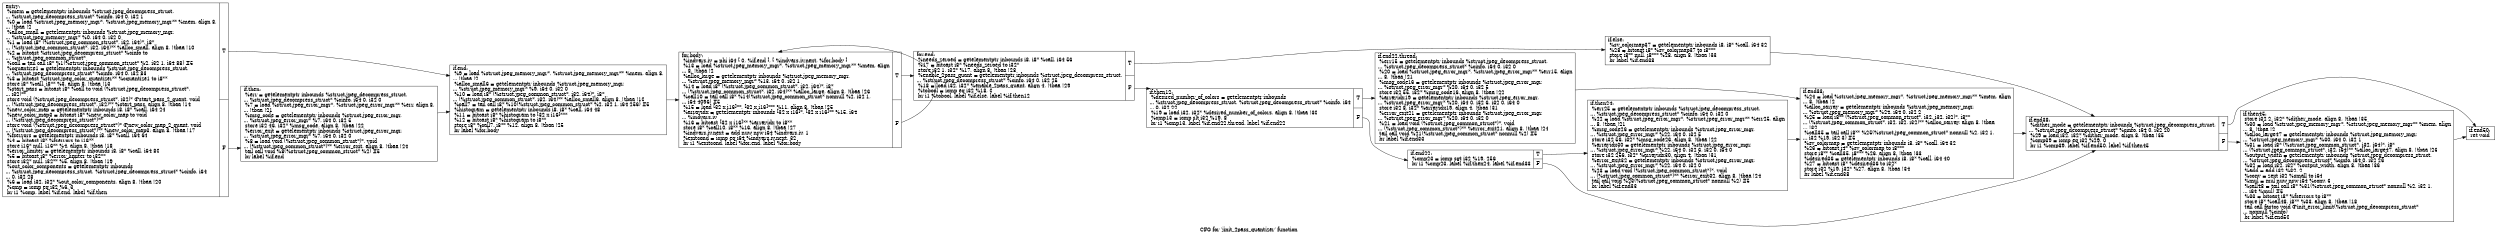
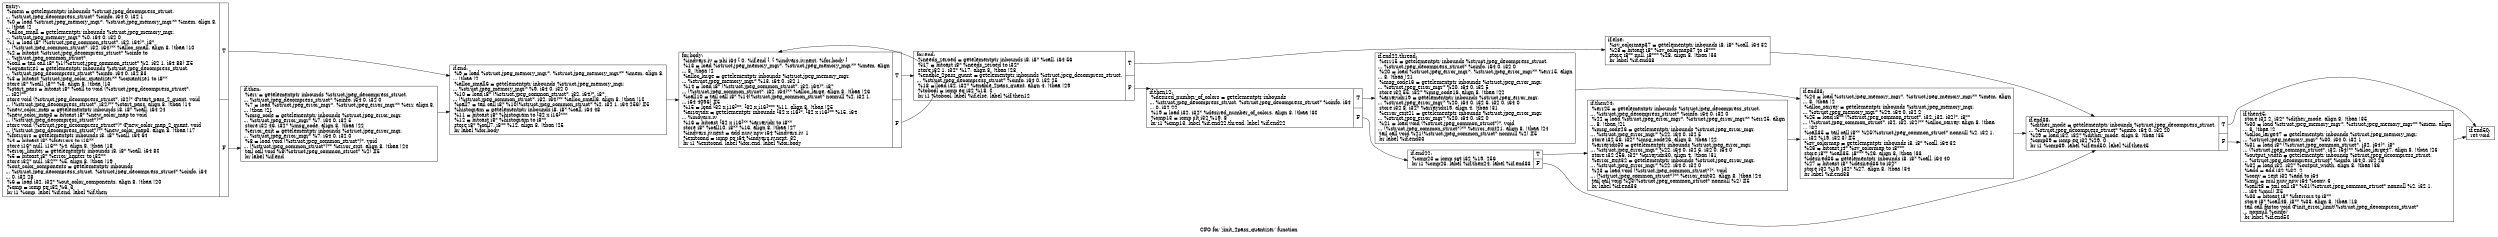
(2283, 176) -> (2281, 176)
